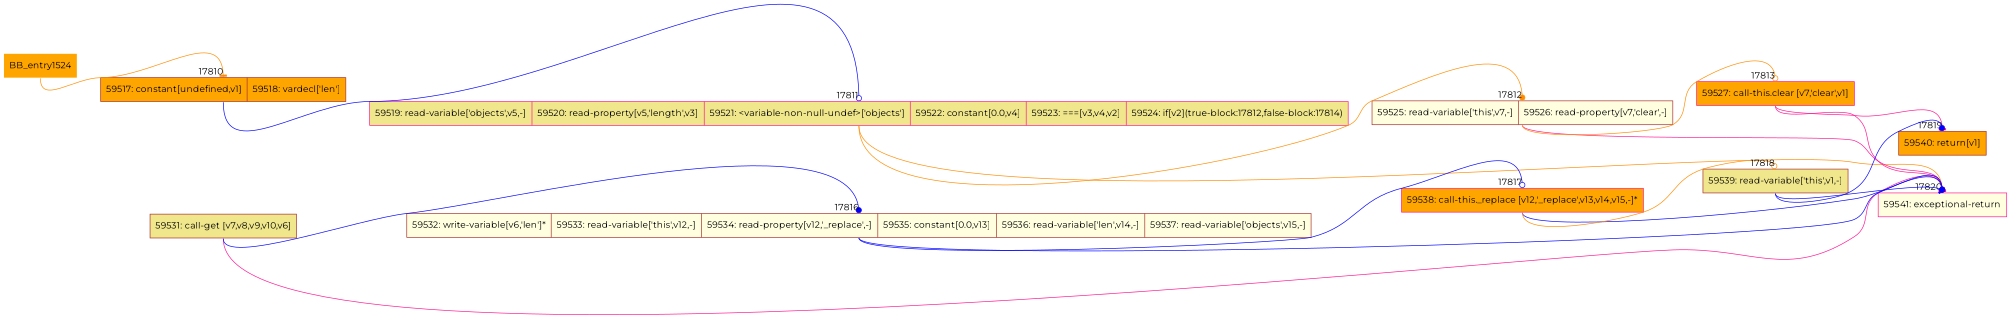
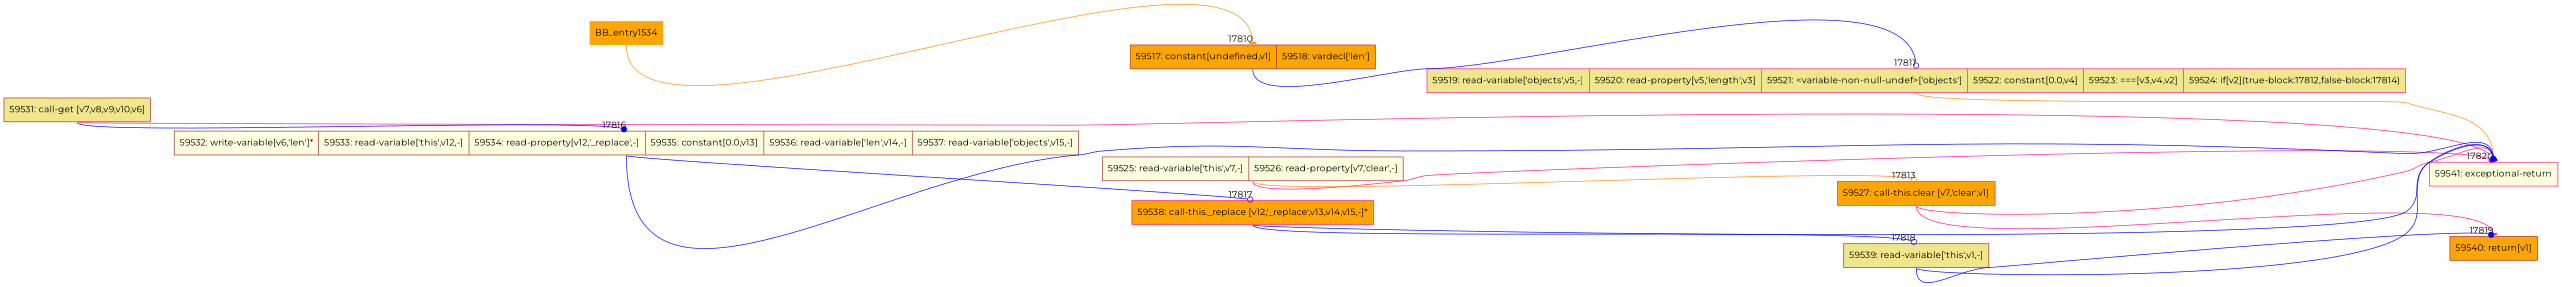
(40, 66) -> (626, 33)
(1198, 164) -> none
(1652, 209) -> (1582, 234)
